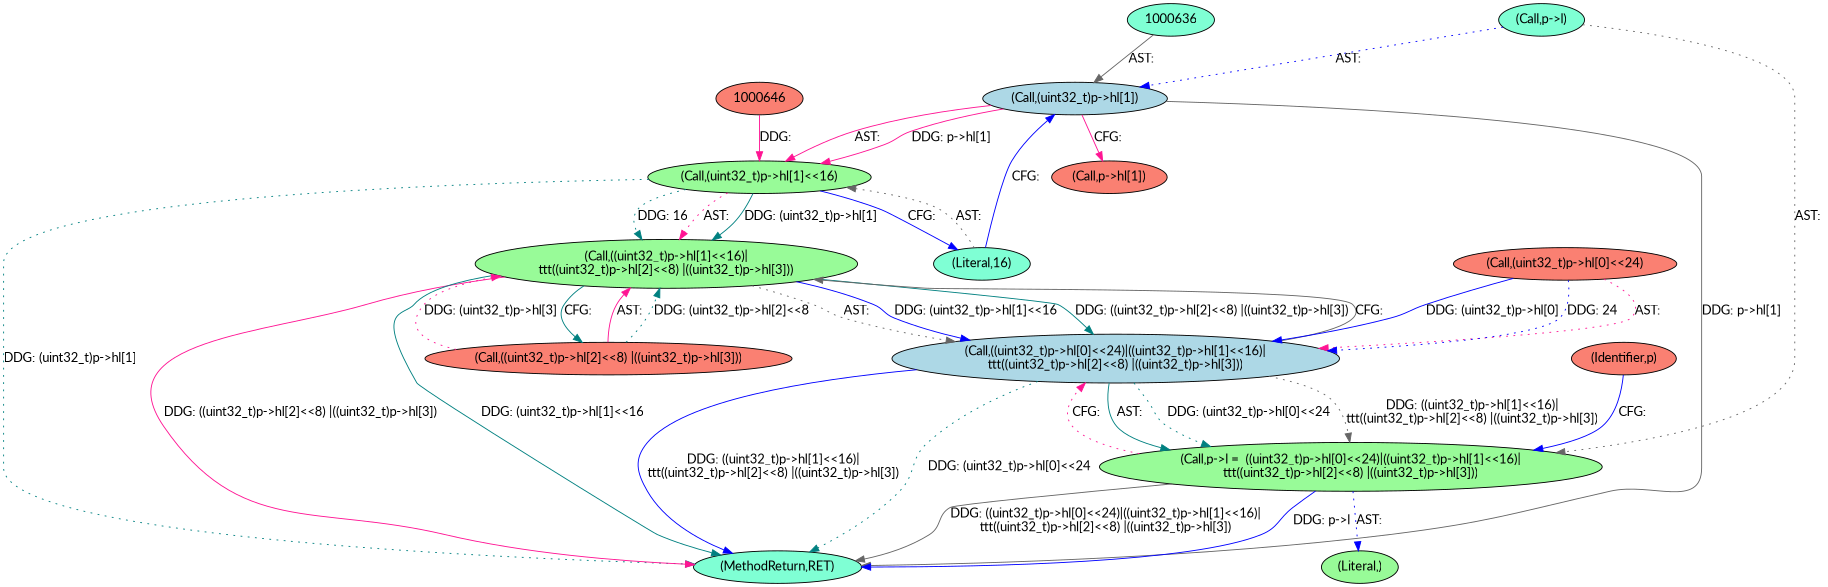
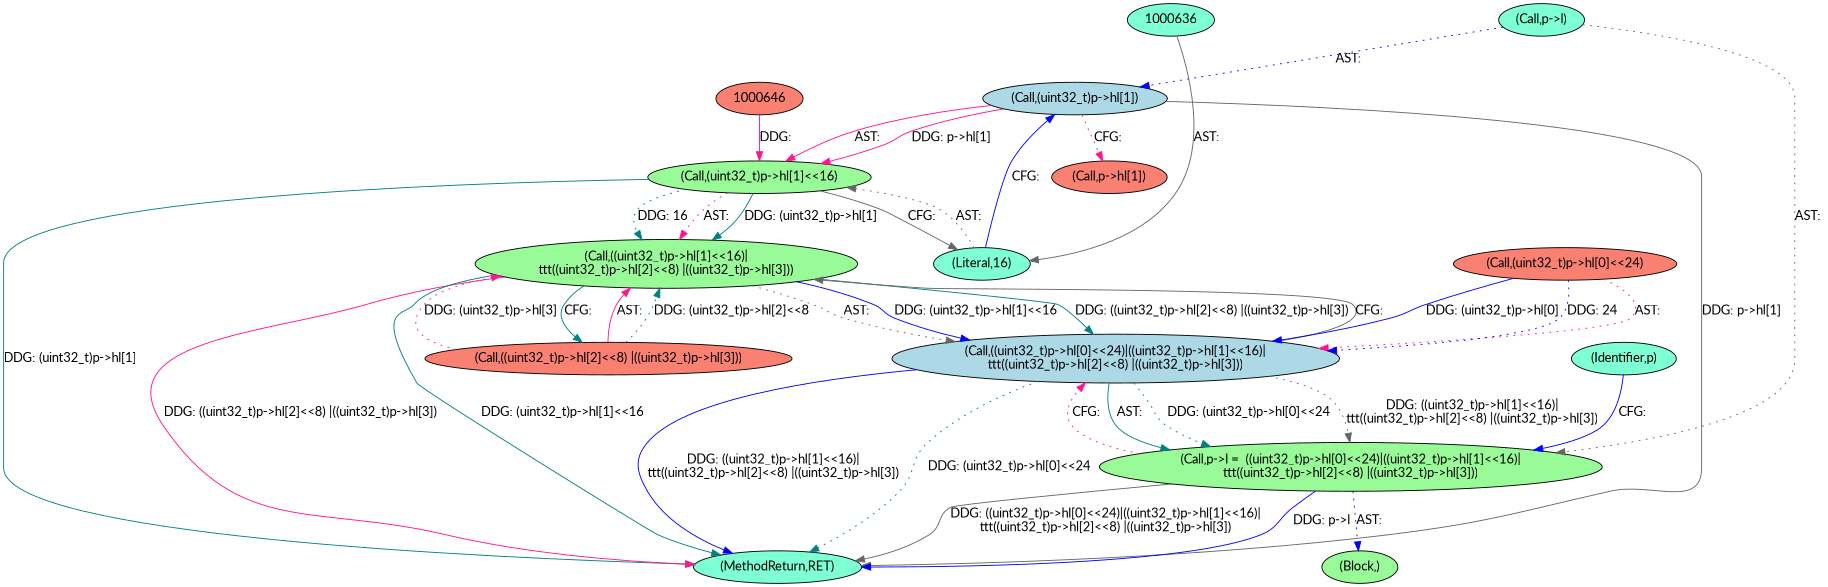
(1127, 56) -> (1177, 191)
(1090, 134) -> (1090, 134)
(887, 212) -> (887, 212)
(1624, 359) -> (1624, 359)
(4, 385) -> (4, 385)
(1360, 567) -> (1360, 567)
